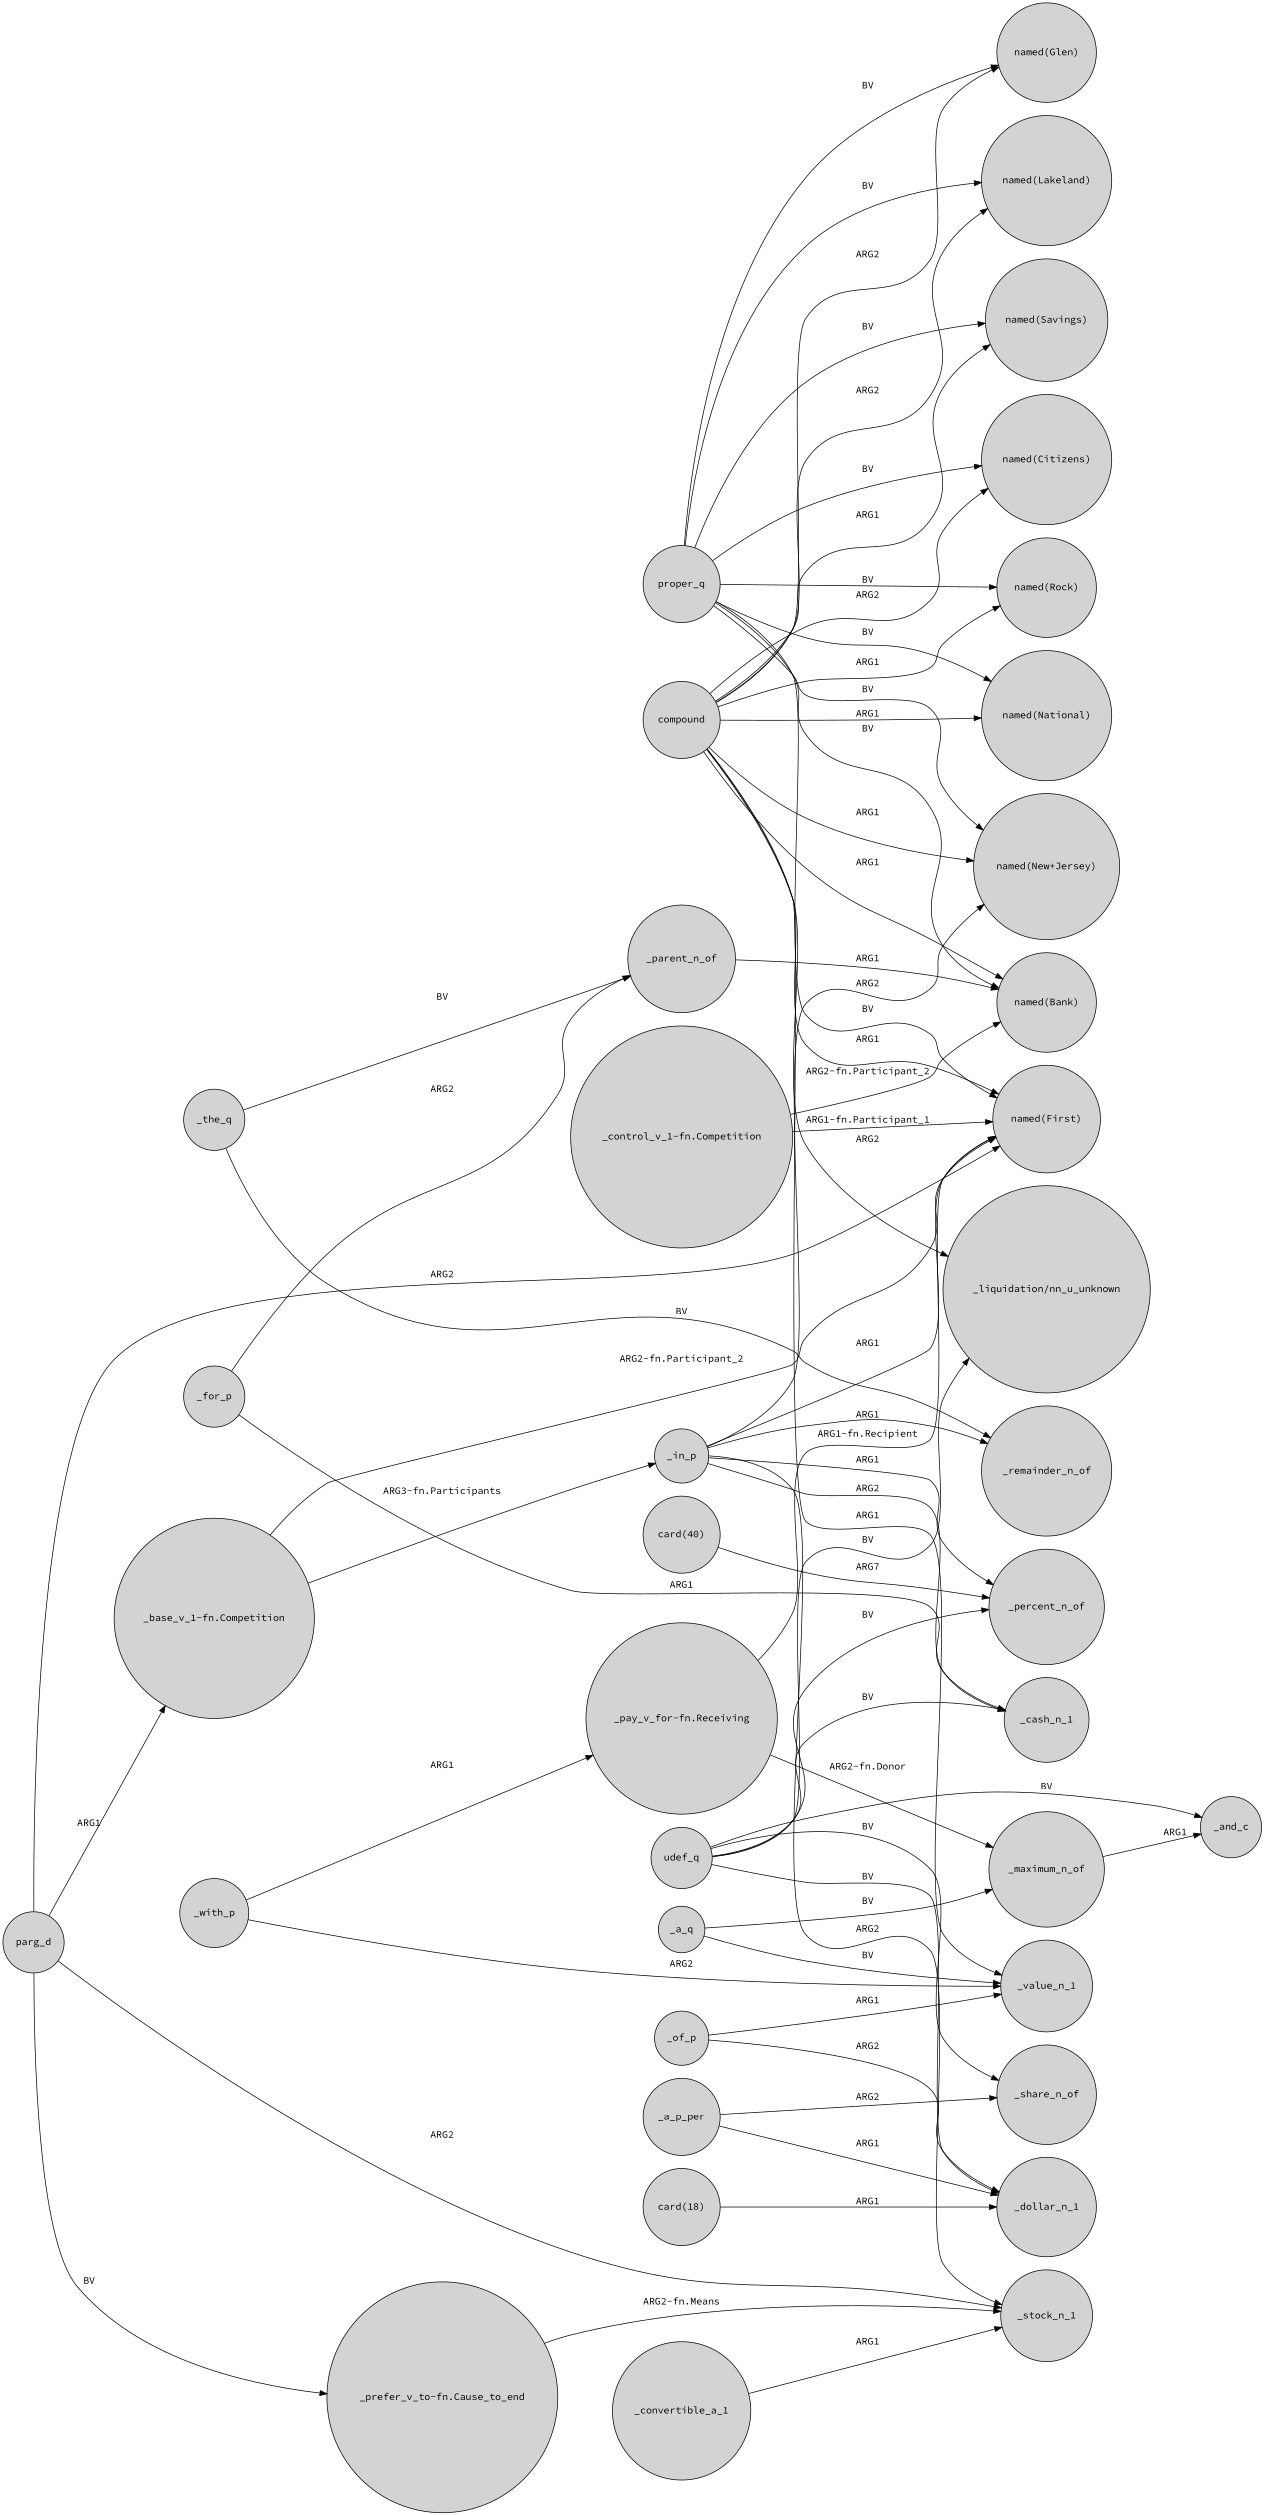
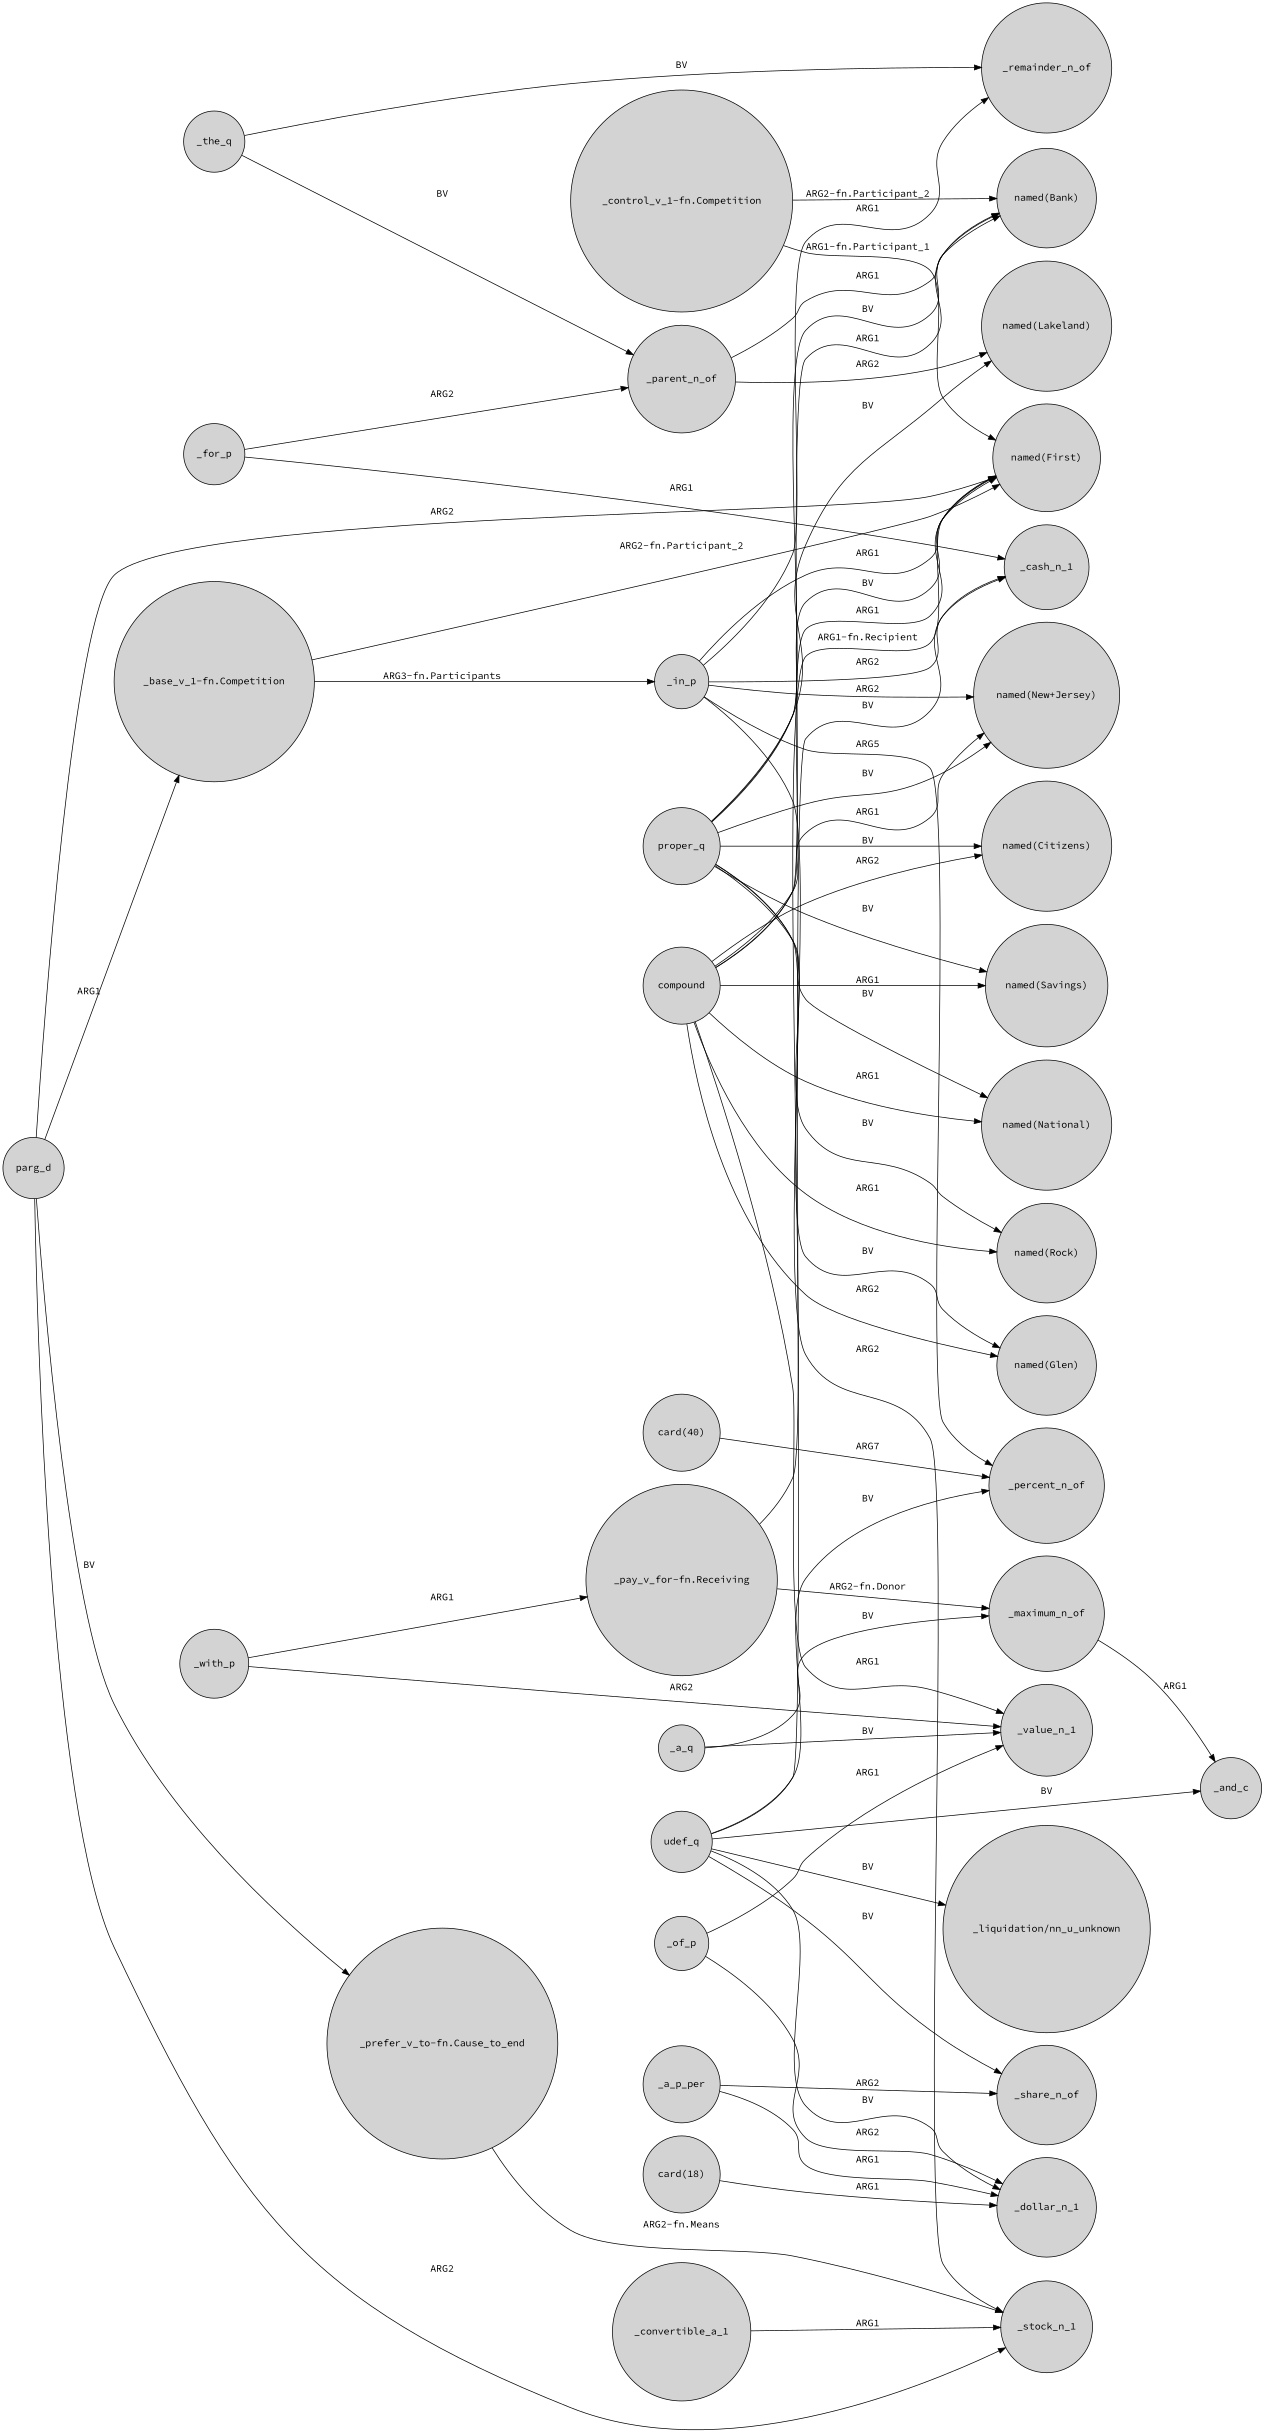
(833, 437) -> (859, 379)
(805, 1142) -> none
(868, 1460) -> (868, 744)
